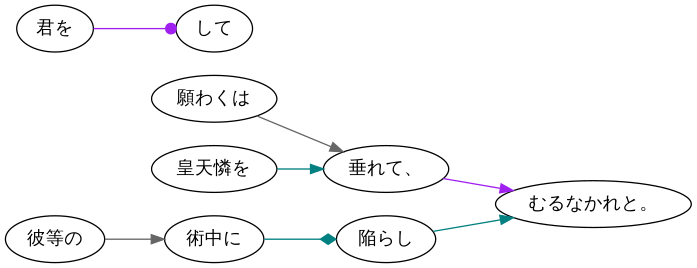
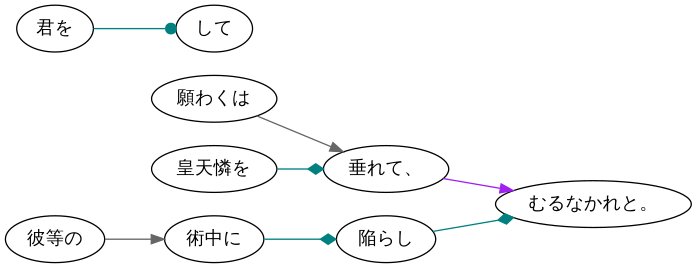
(129, 29) -> (129, 29)
(294, 169) -> (292, 169)
(467, 226) -> (466, 226)
